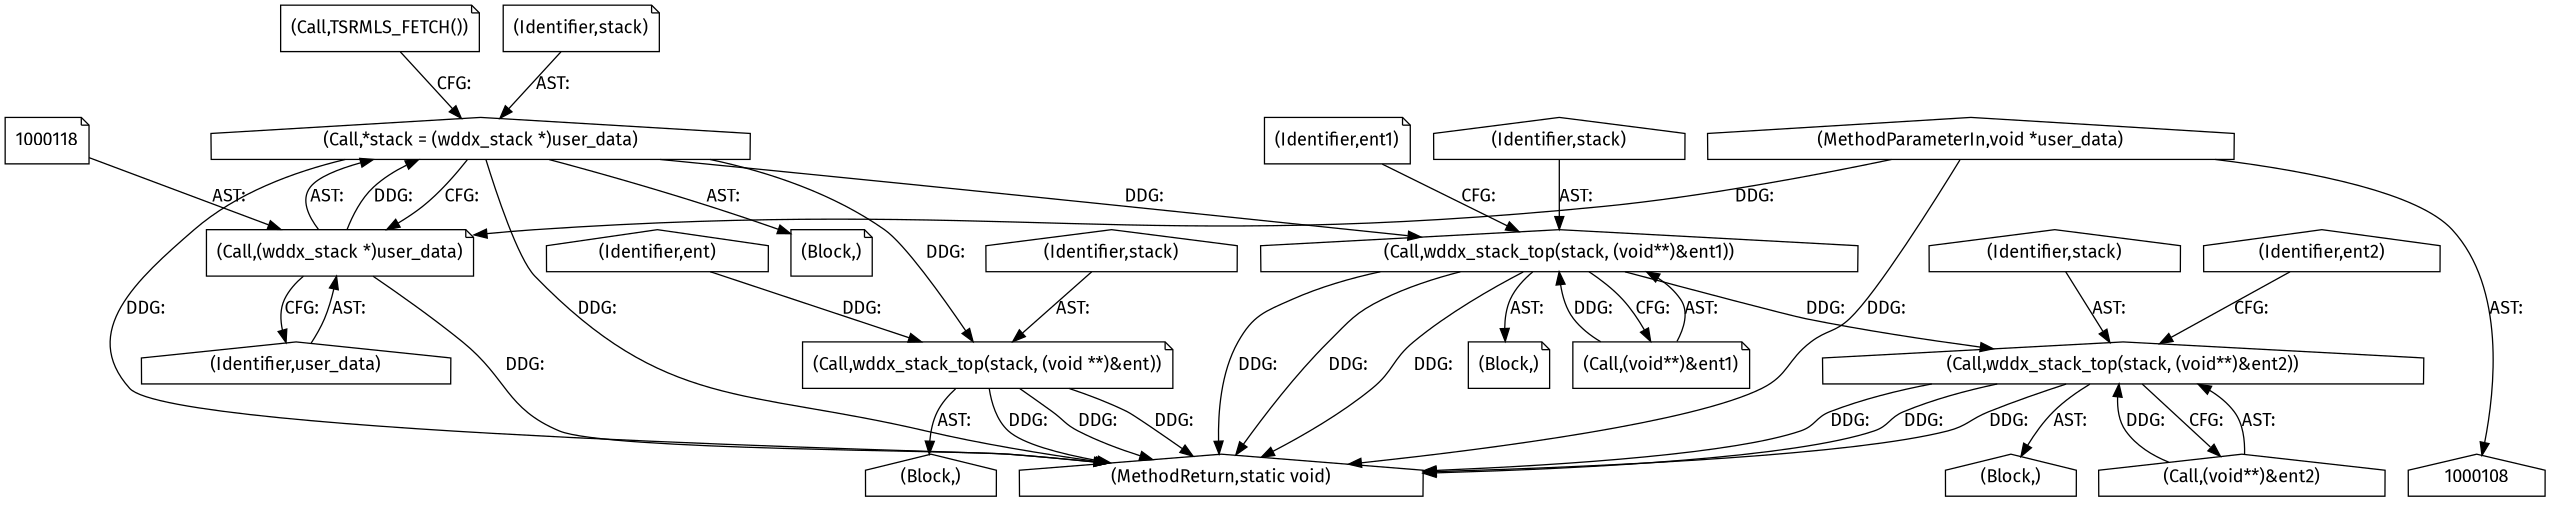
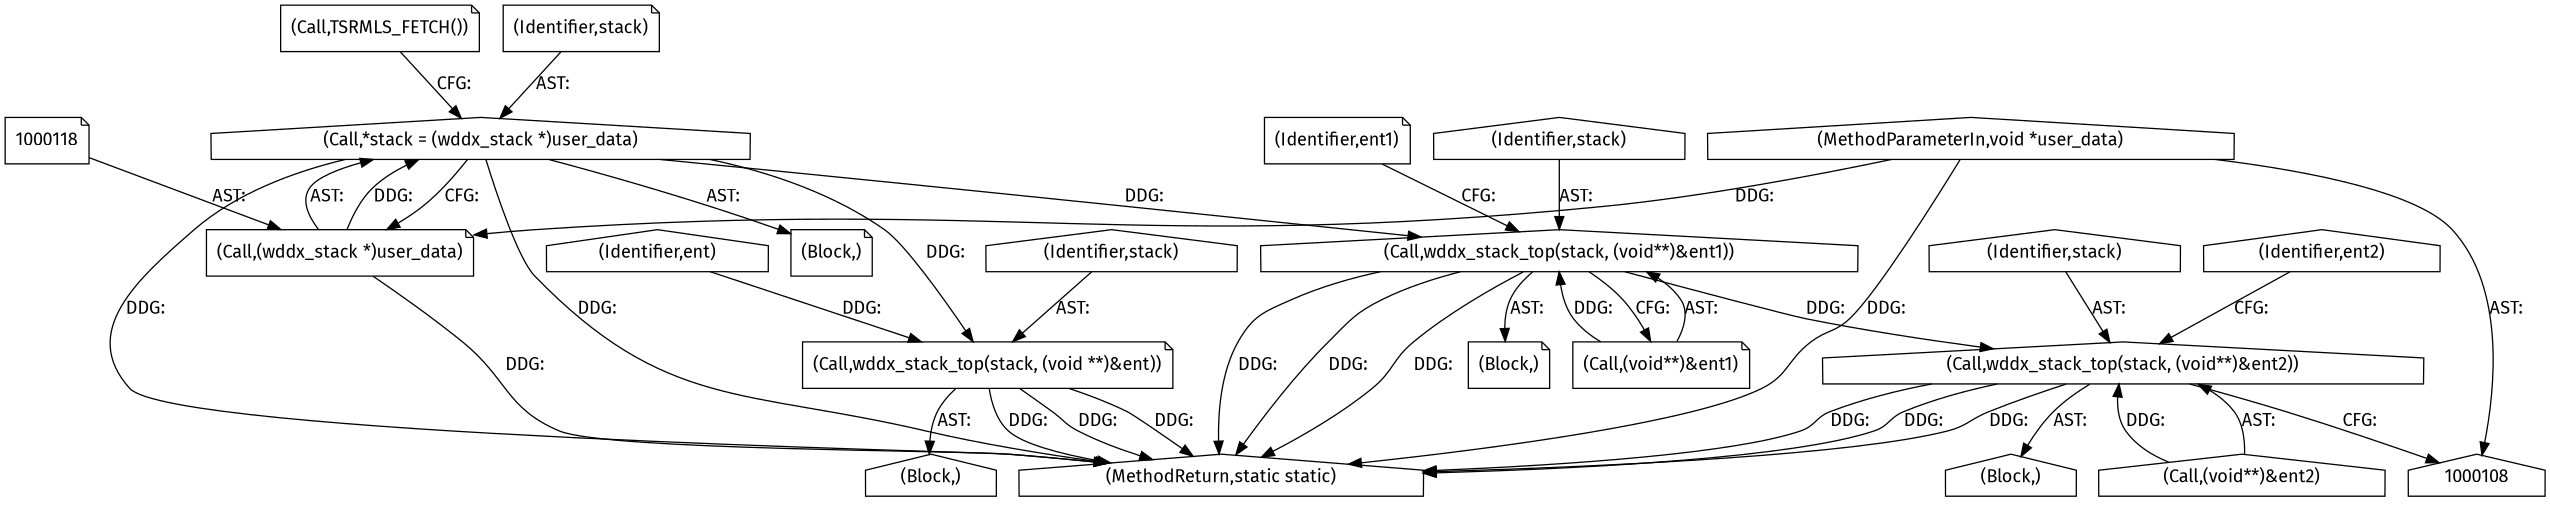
(296, 365) -> none
(2176, 416) -> (2309, 419)
(1221, 477) -> (1221, 477)
